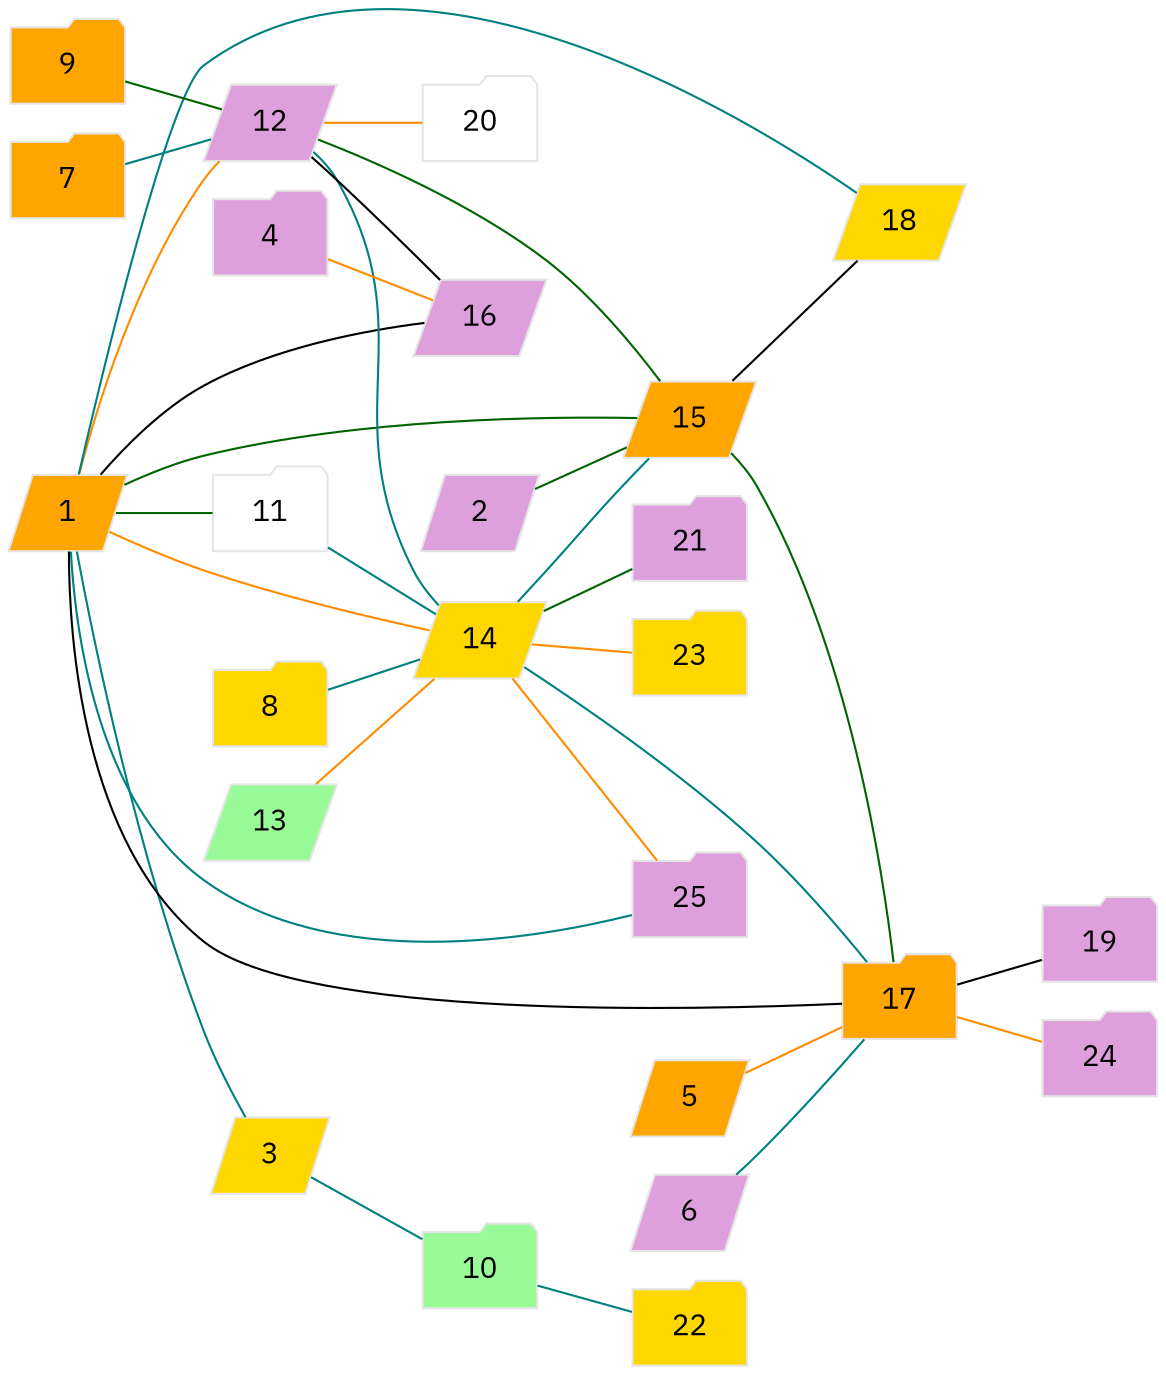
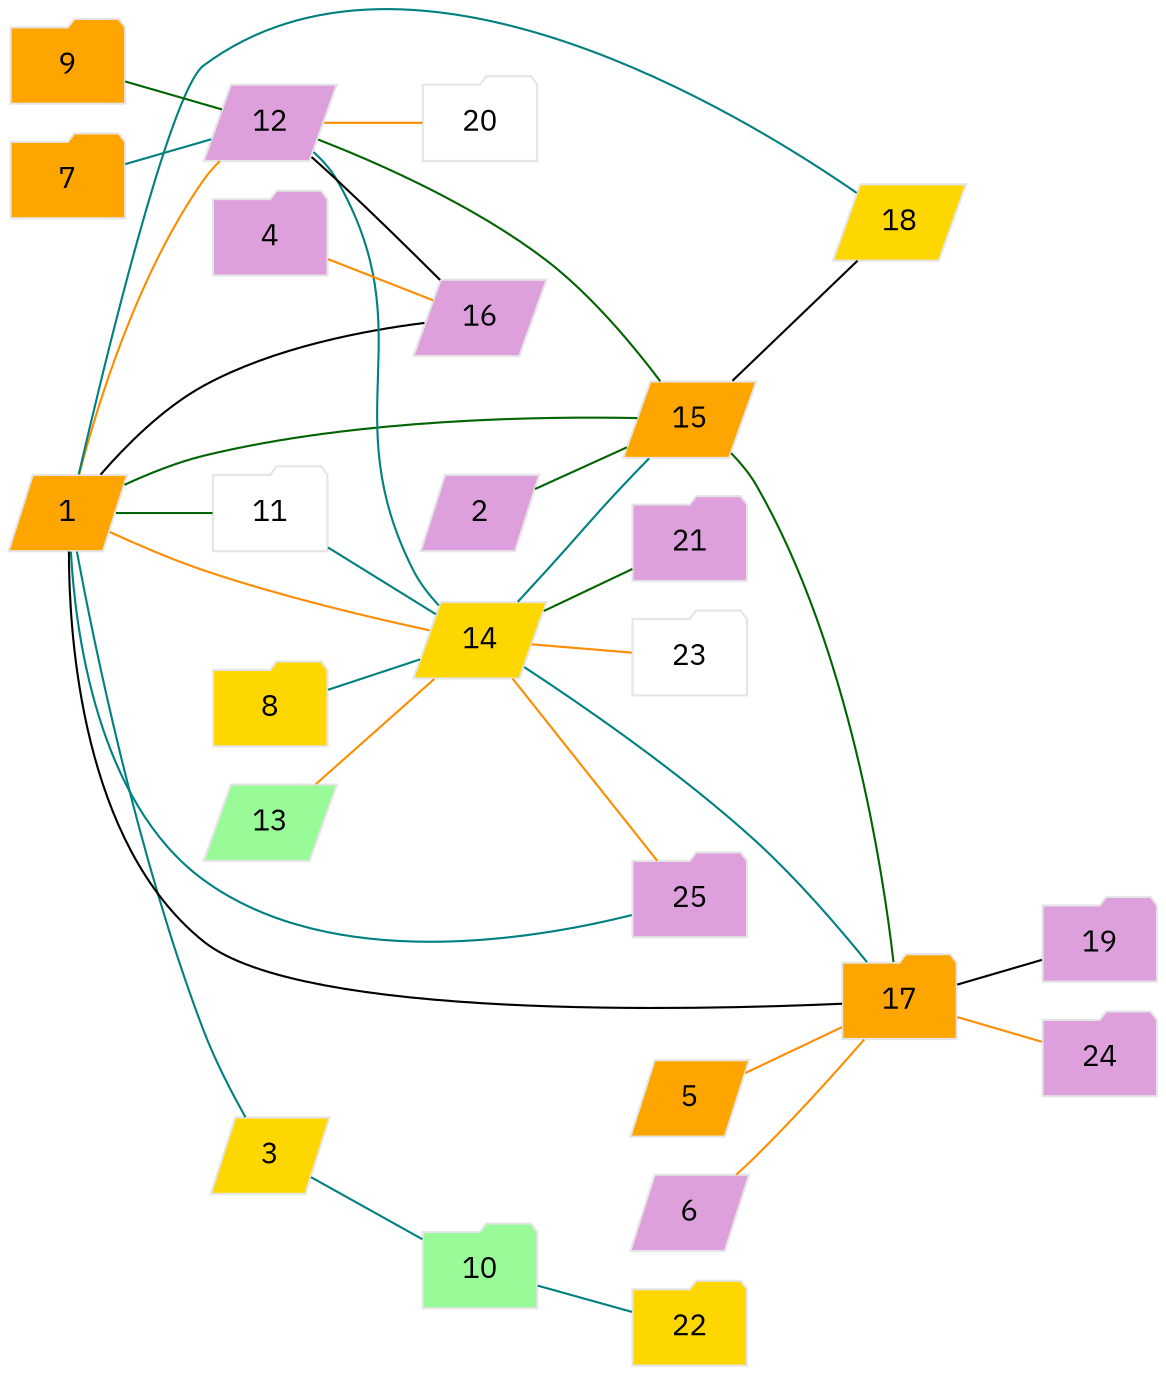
(690, 657) -> (690, 657)
(802, 1109) -> (802, 1109)
